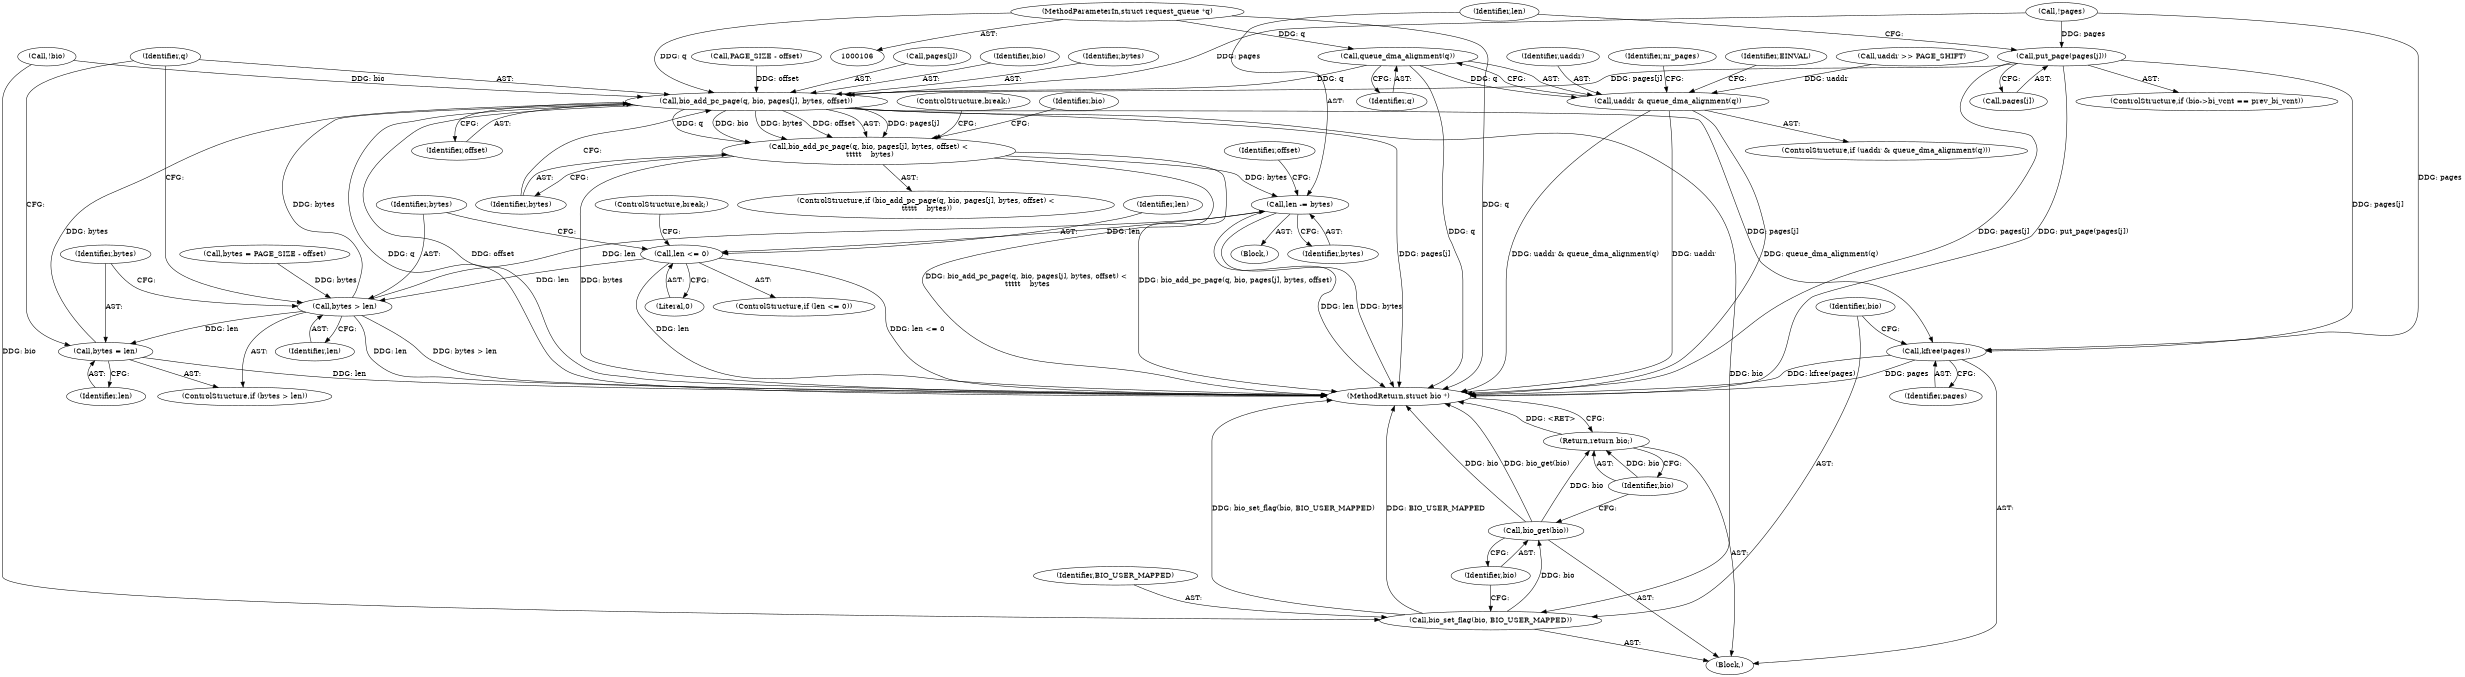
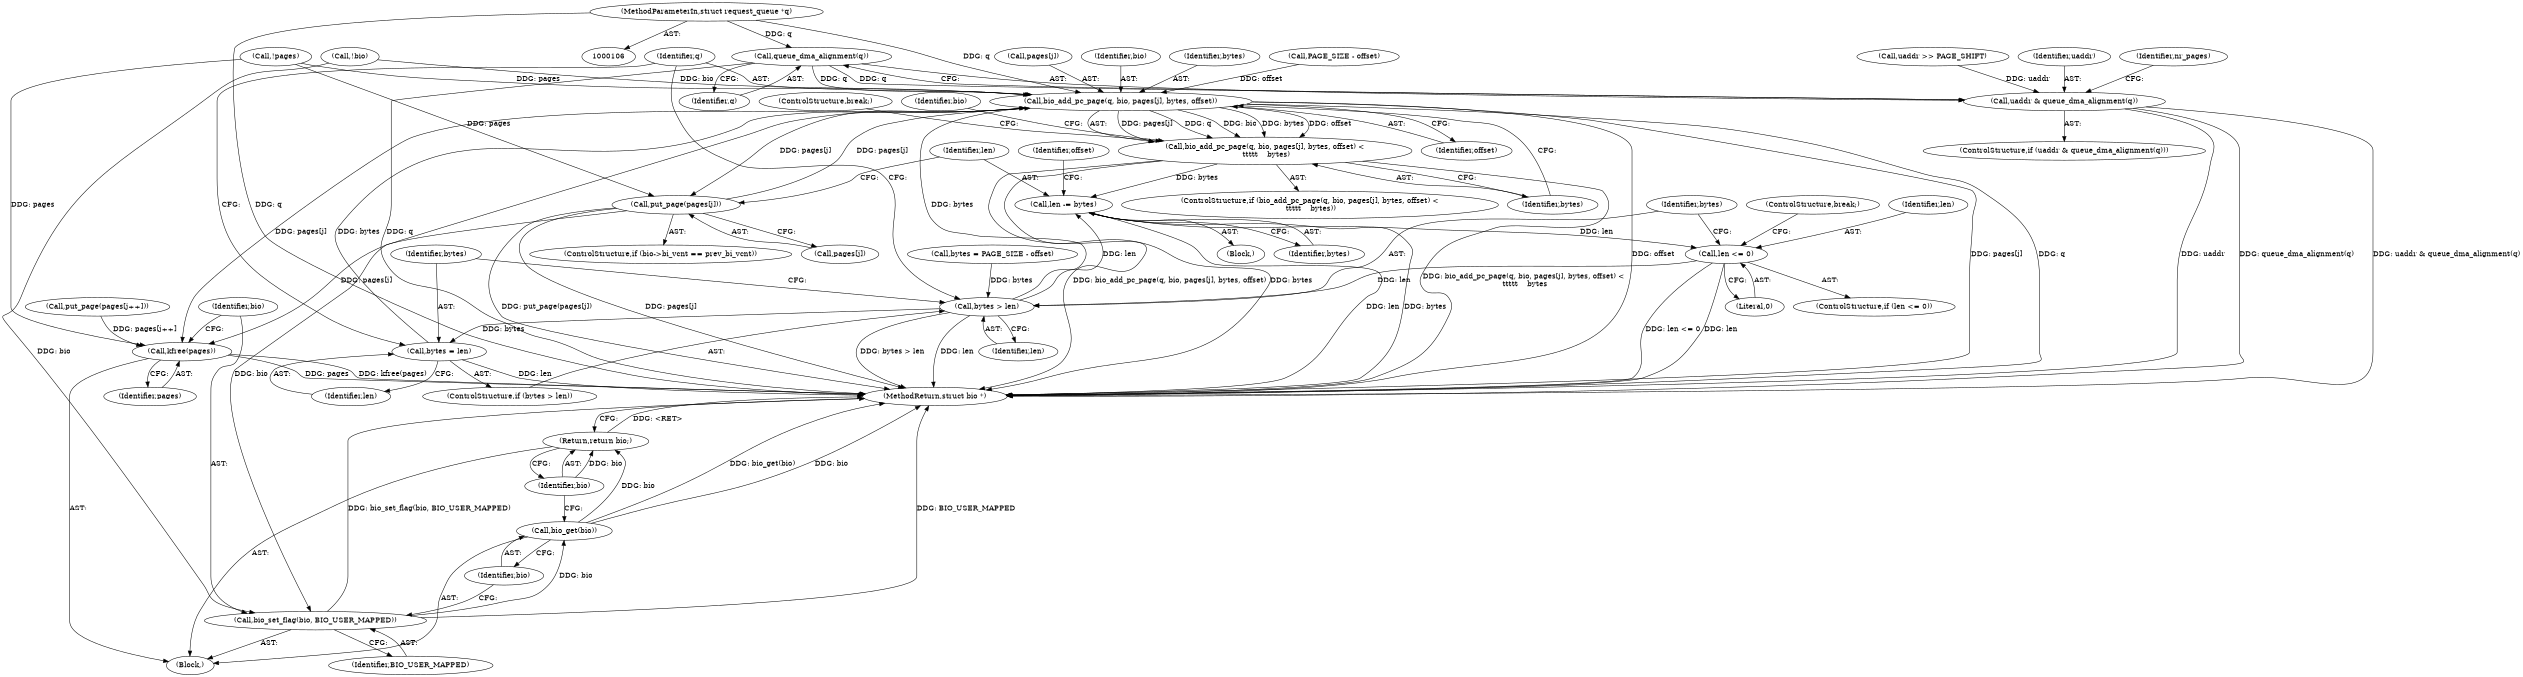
(1776, 57) -> none
none -> (825, 119)
none -> (98, 307)
(222, 329) -> (504, 329)
(259, 334) -> (732, 338)
none -> (361, 642)
